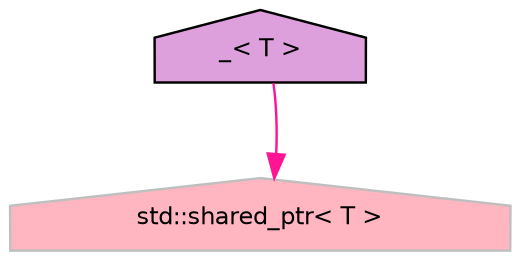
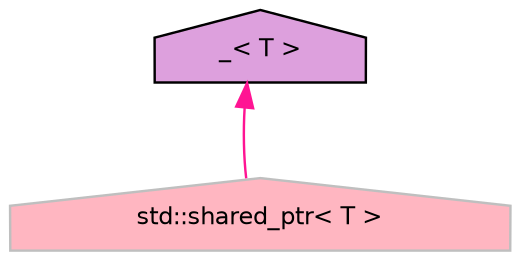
(276, 118) -> (244, 143)
